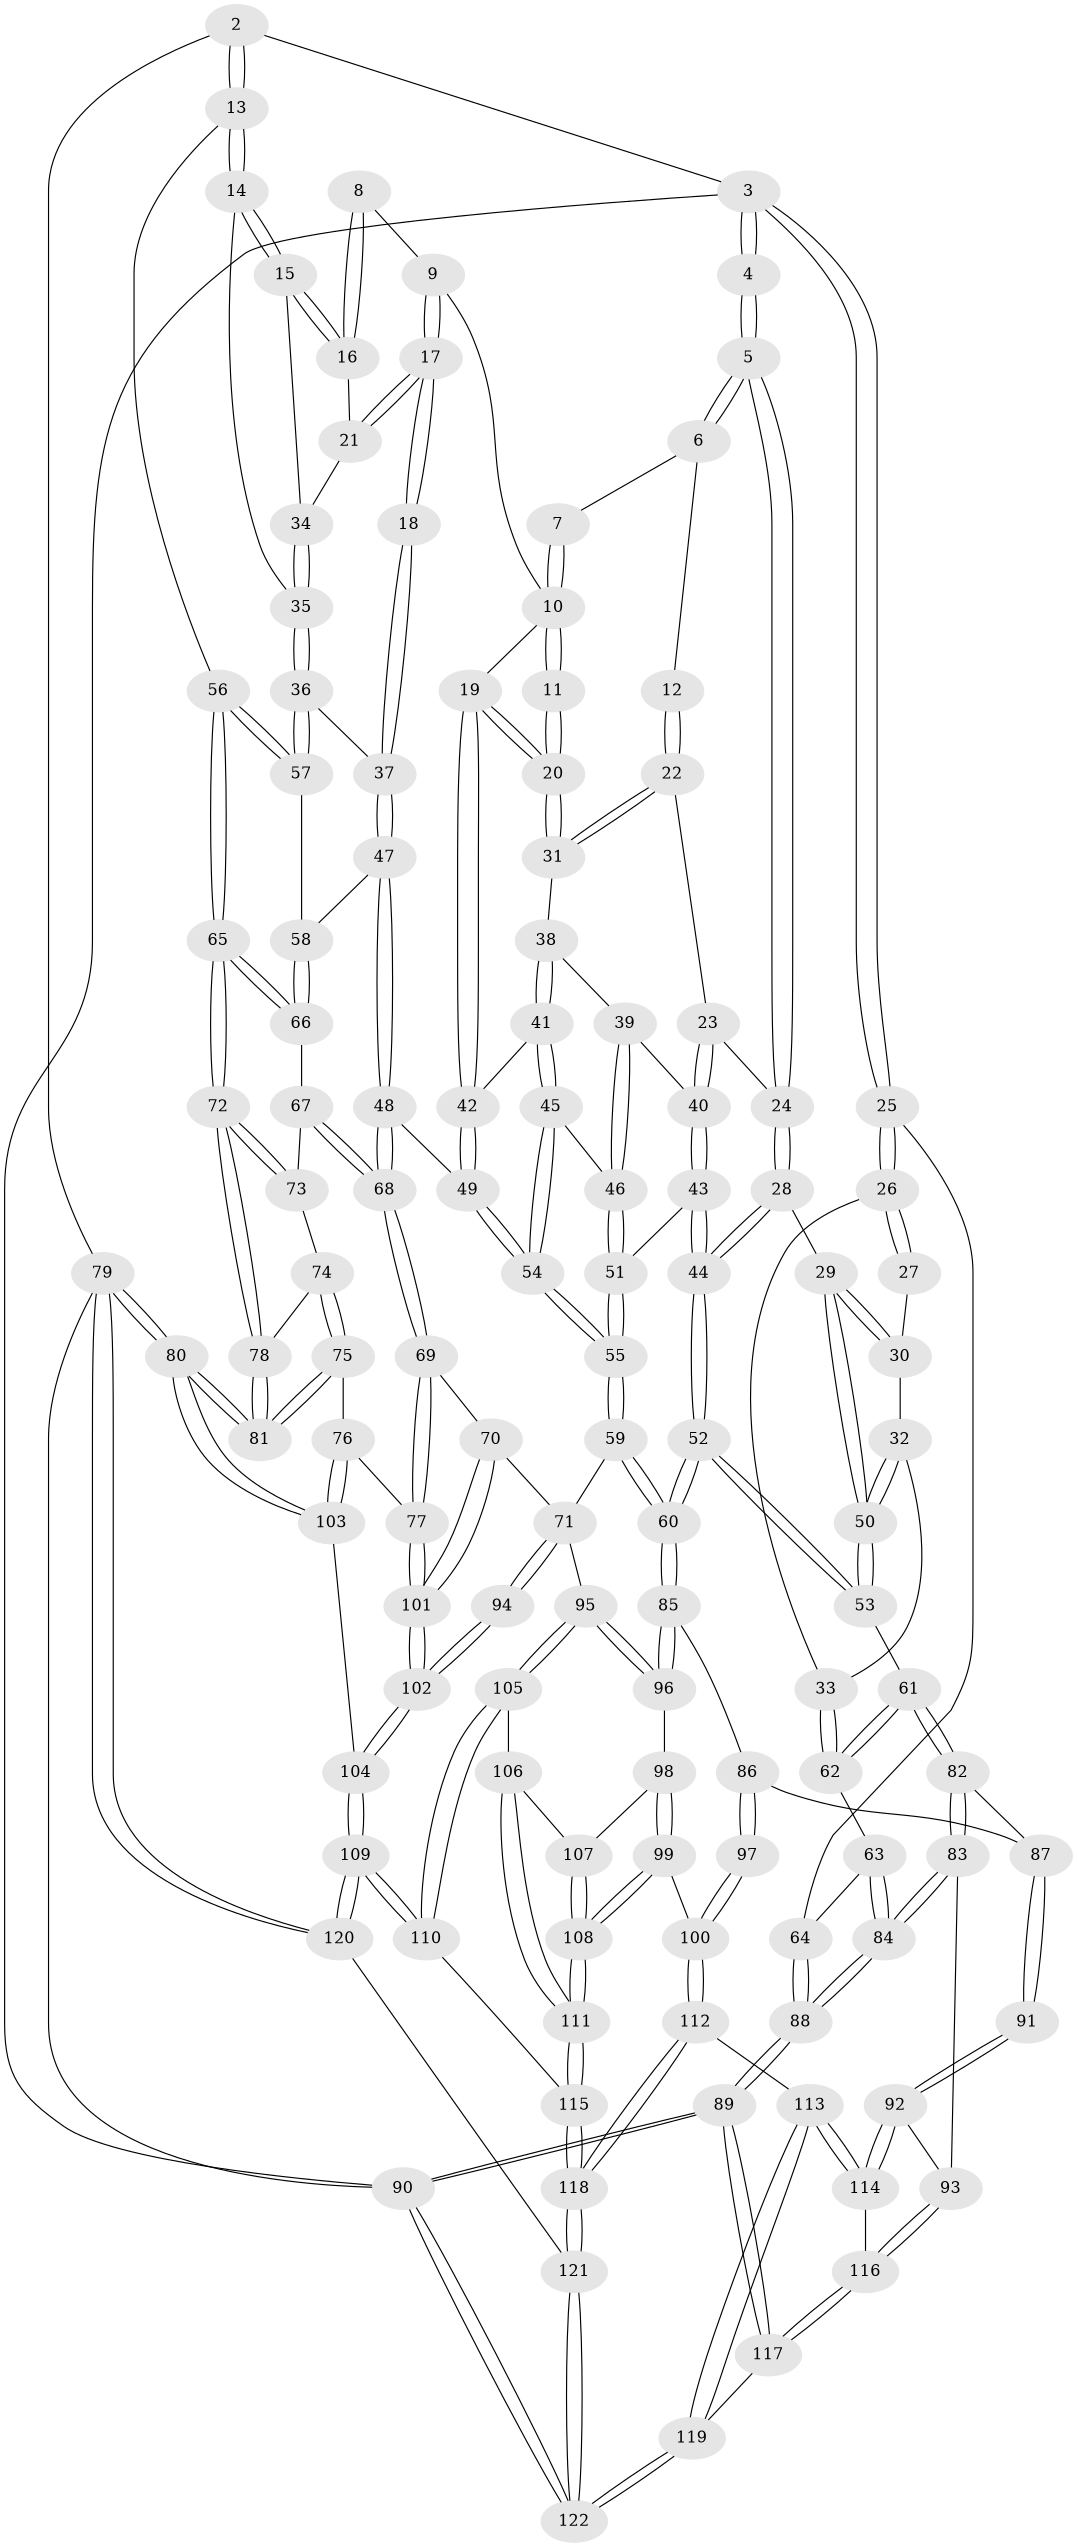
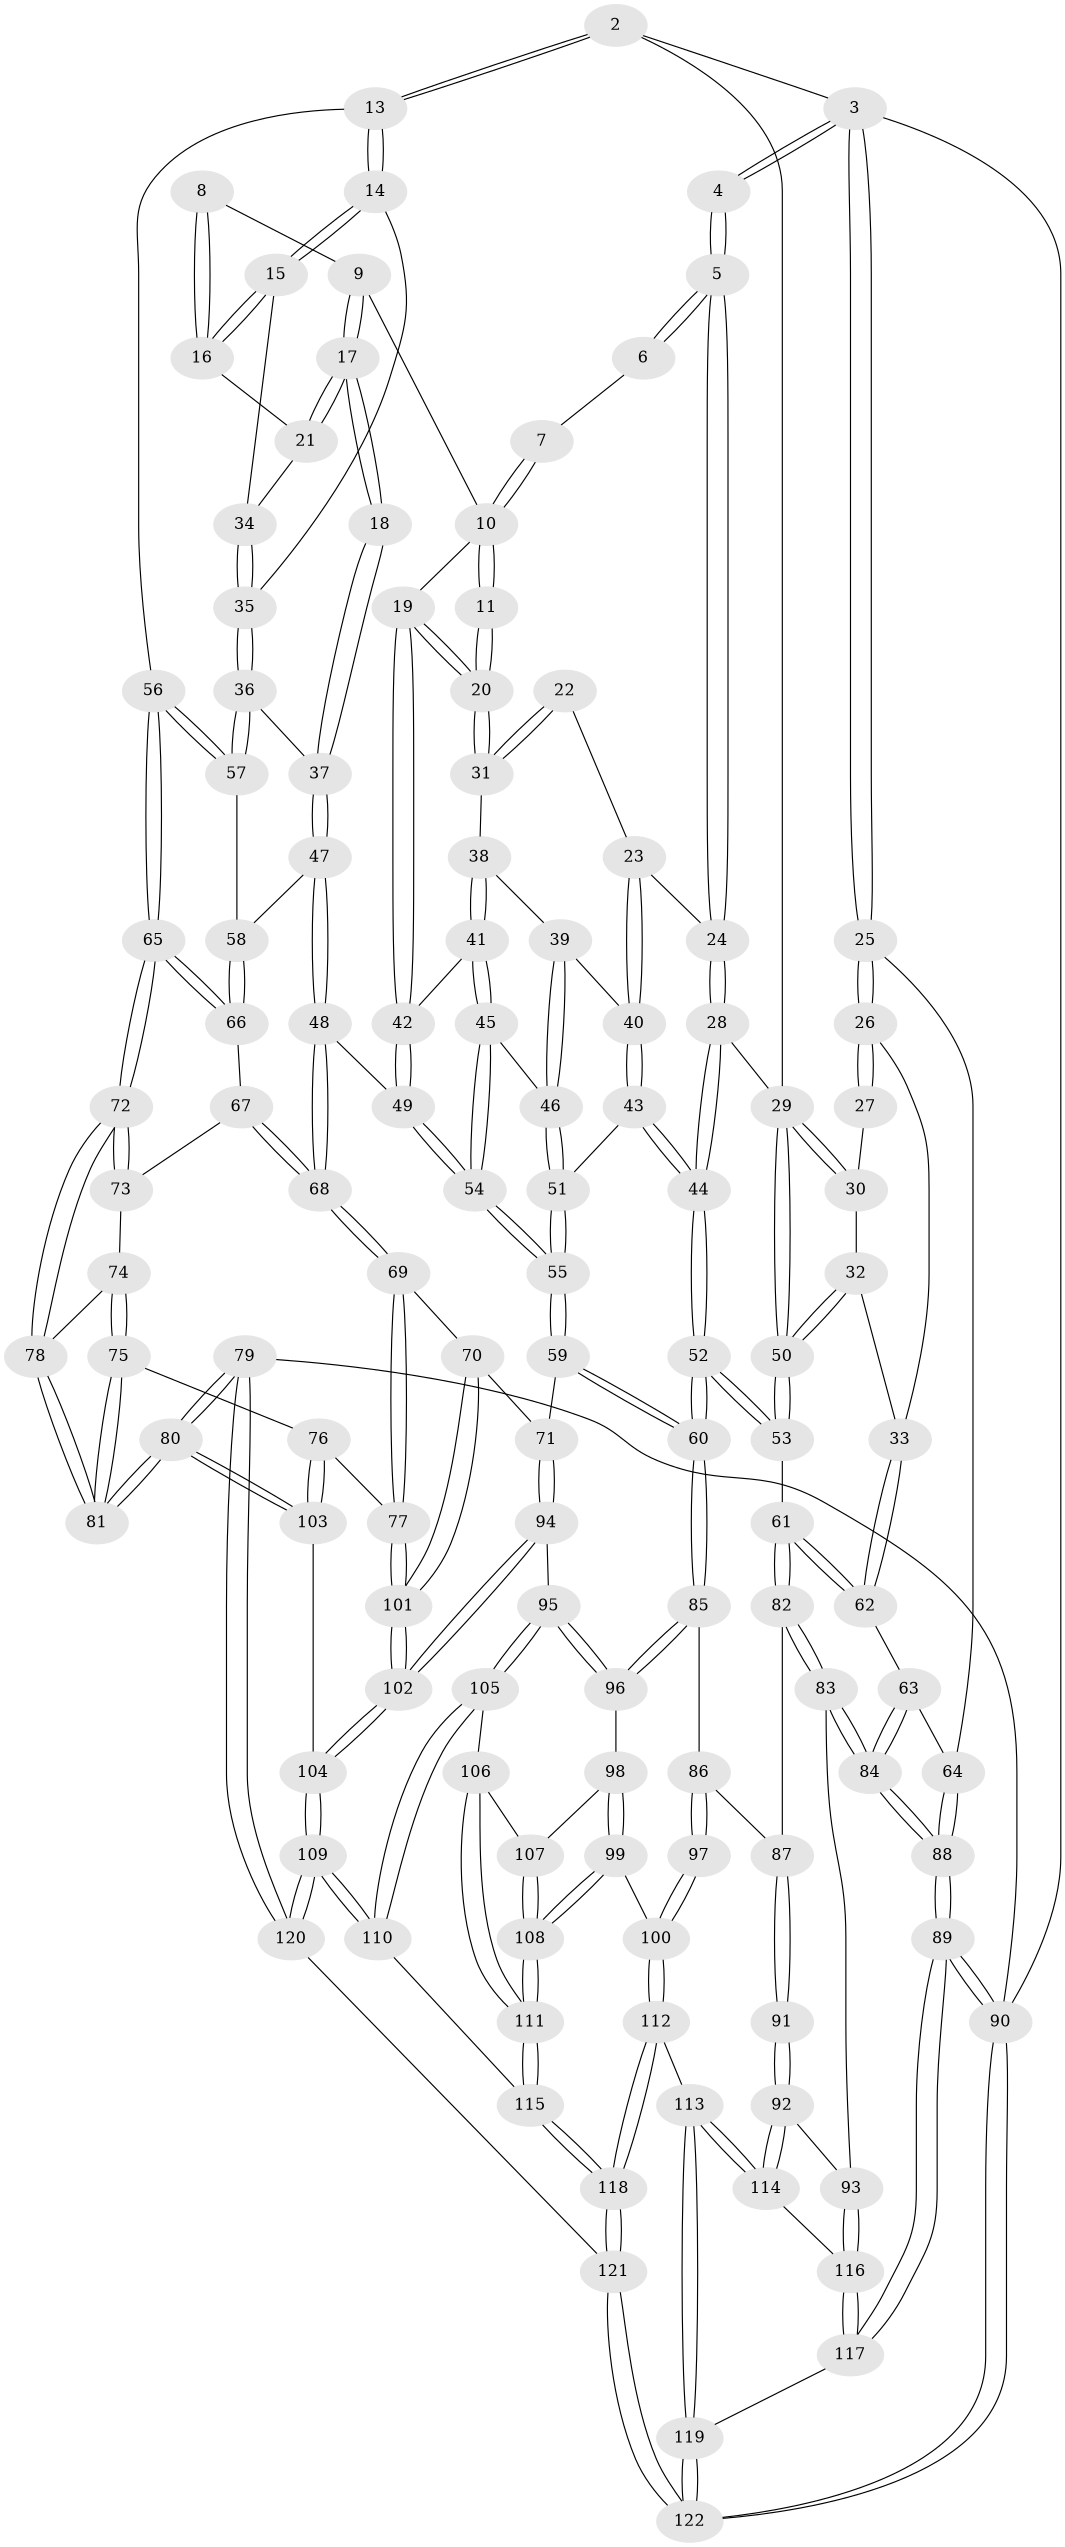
(49, 608) -> (782, 529)
(673, 691) -> none
(575, 1565) -> (548, 1565)
